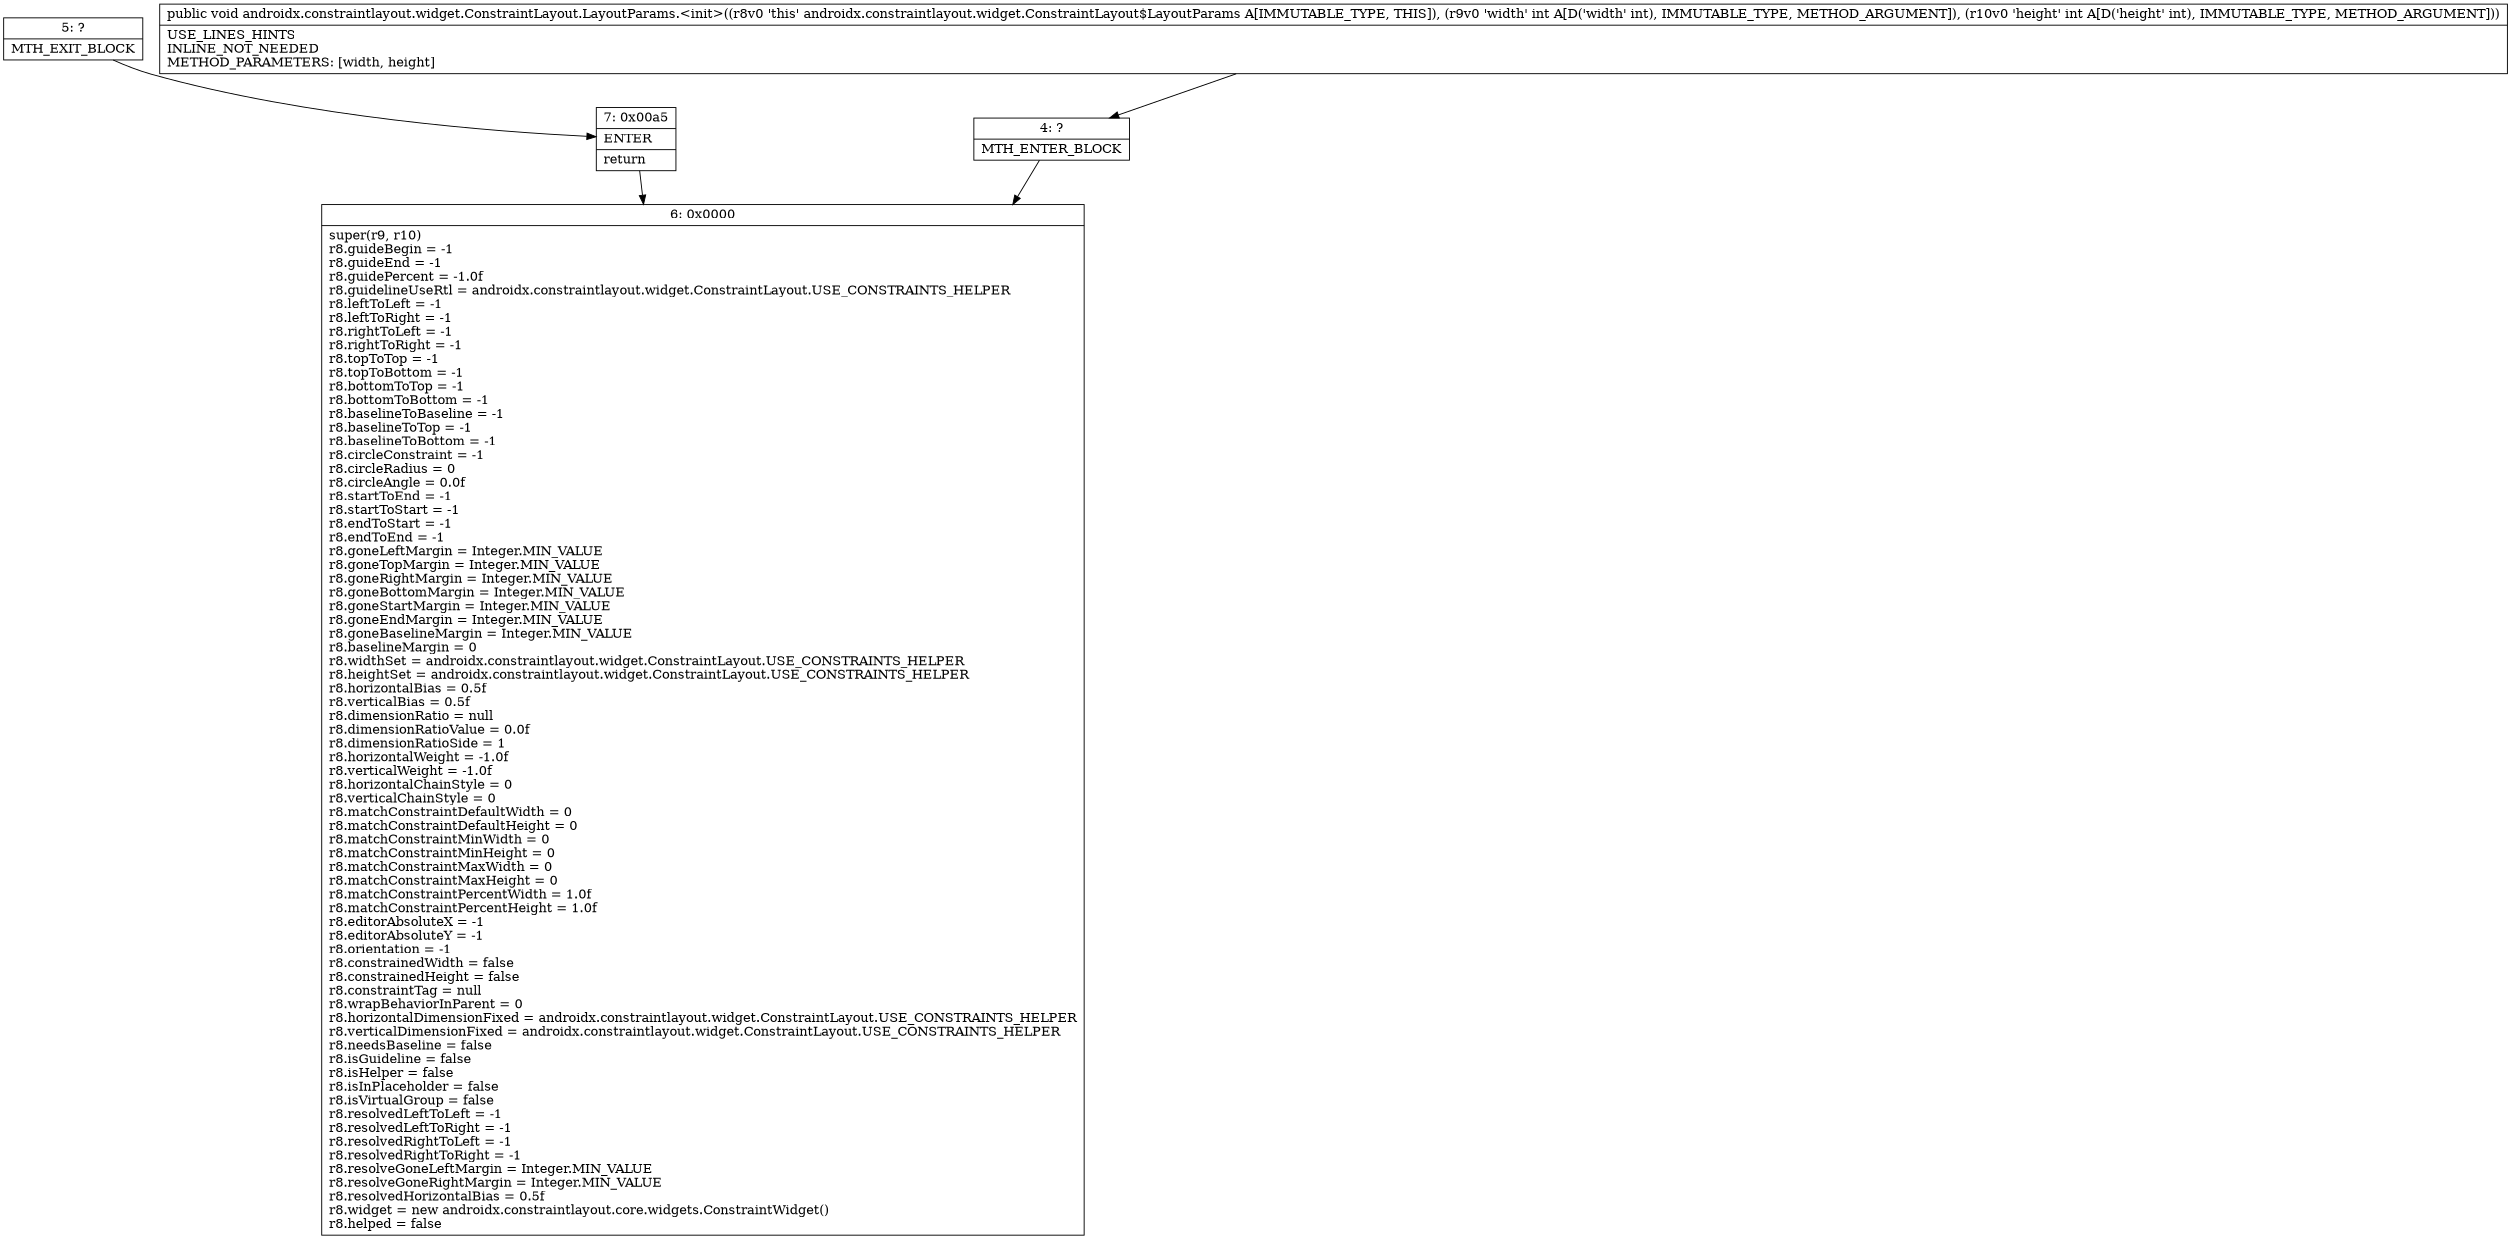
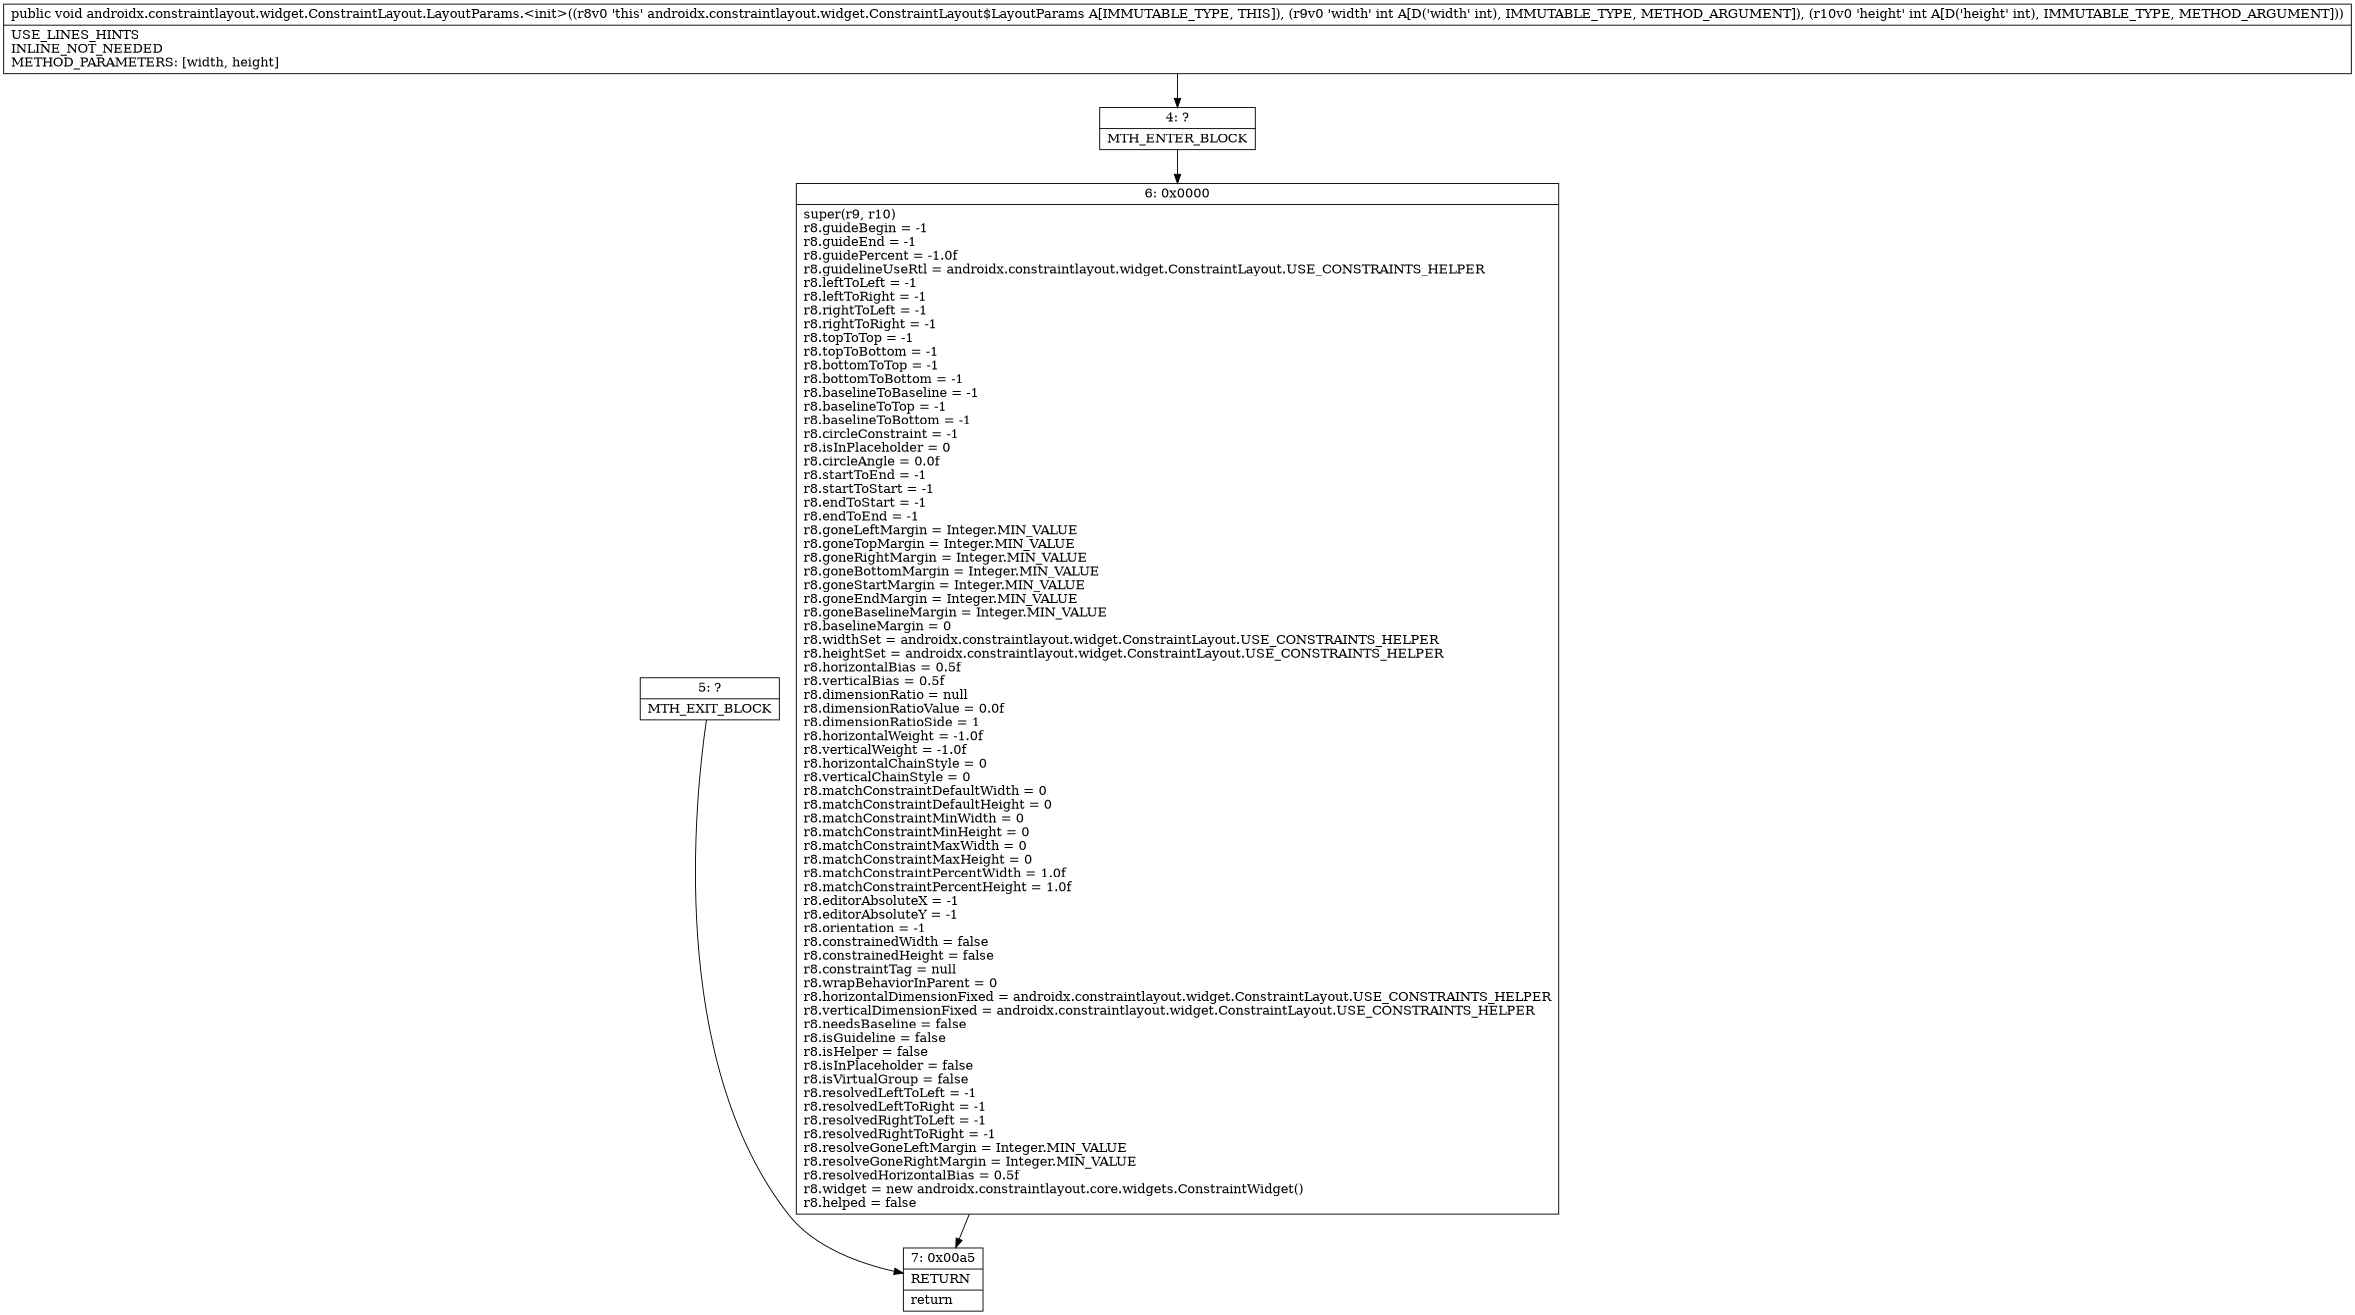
(628, 139) -> (940, 1279)
(641, 183) -> (964, 1227)
(393, 469) -> (877, 448)
